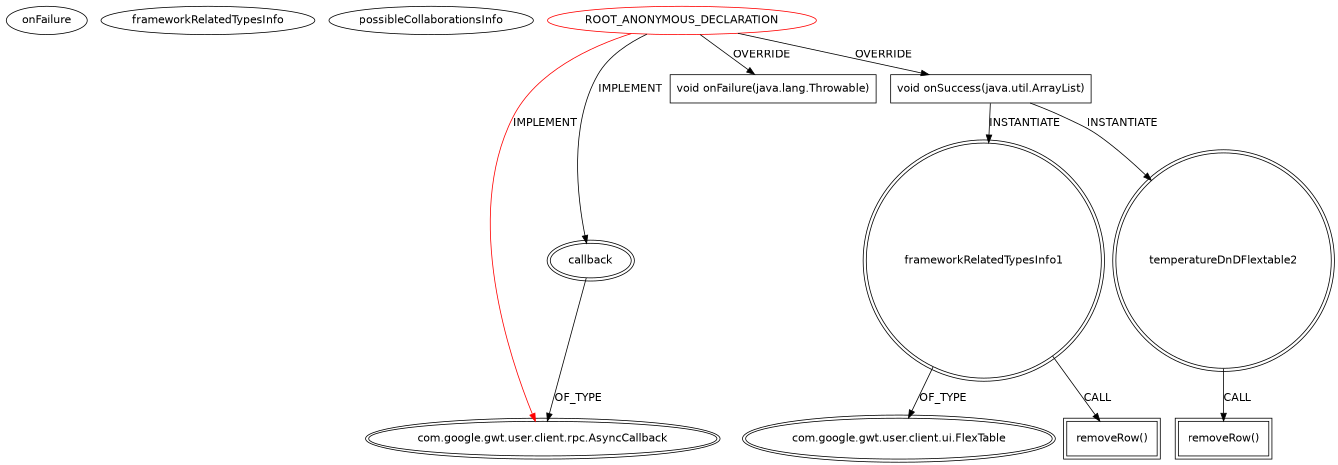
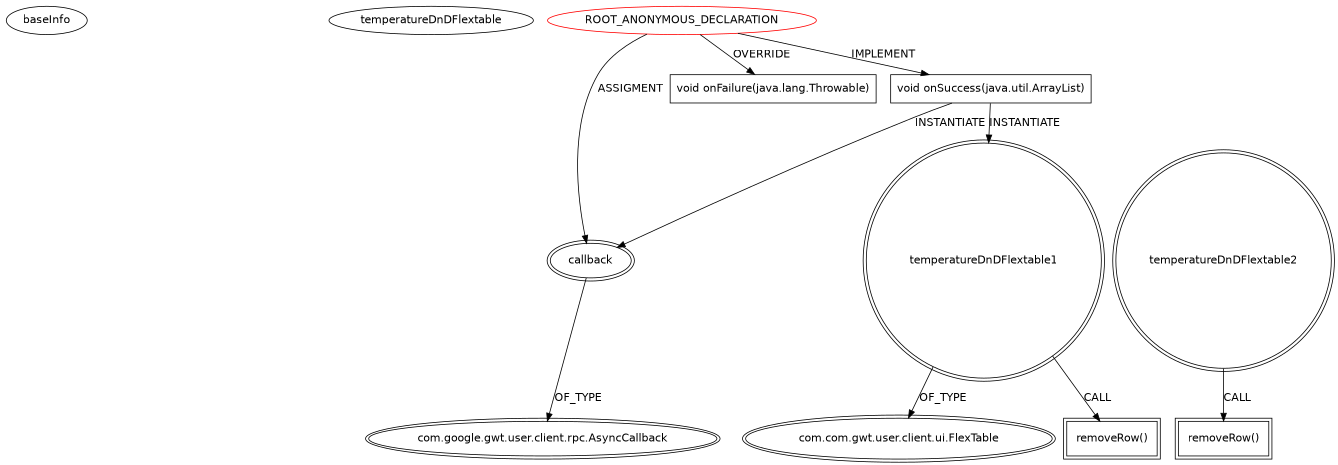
(47, 20) -> (47, 20)
(208, 20) -> none
(431, 20) -> (431, 20)
(884, 55) -> (884, 55)
(630, 89) -> (630, 89)
(1092, 131) -> (787, 171)
(492, 193) -> none
(984, 261) -> (984, 261)
(899, 439) -> (899, 439)
